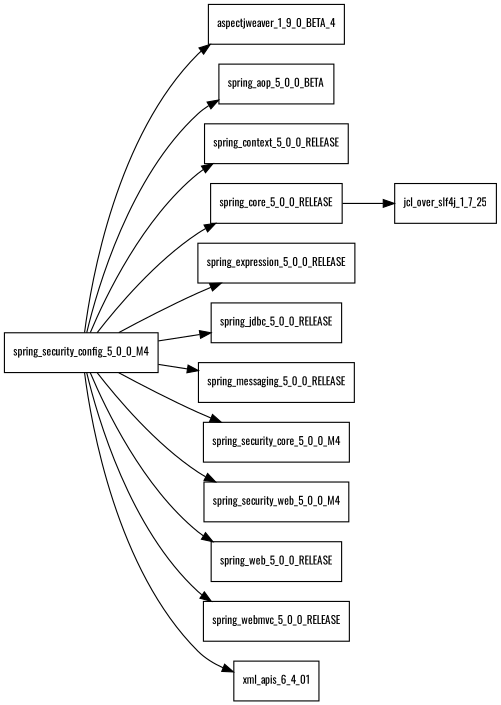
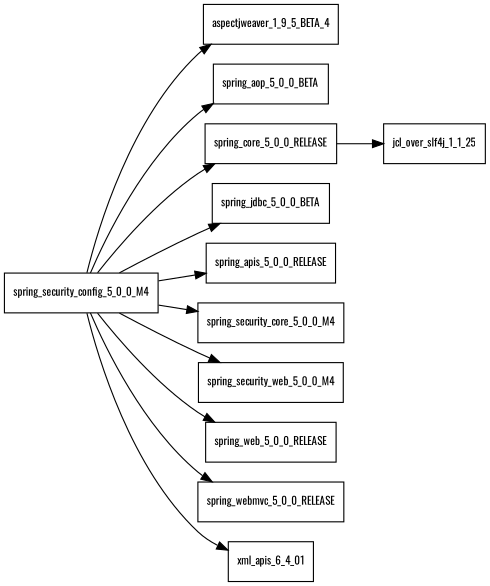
(276, 24) -> (271, 24)
(276, 144) -> none
(446, 203) -> (434, 144)
(276, 263) -> none
(276, 323) -> (271, 203)
(276, 383) -> (271, 263)
